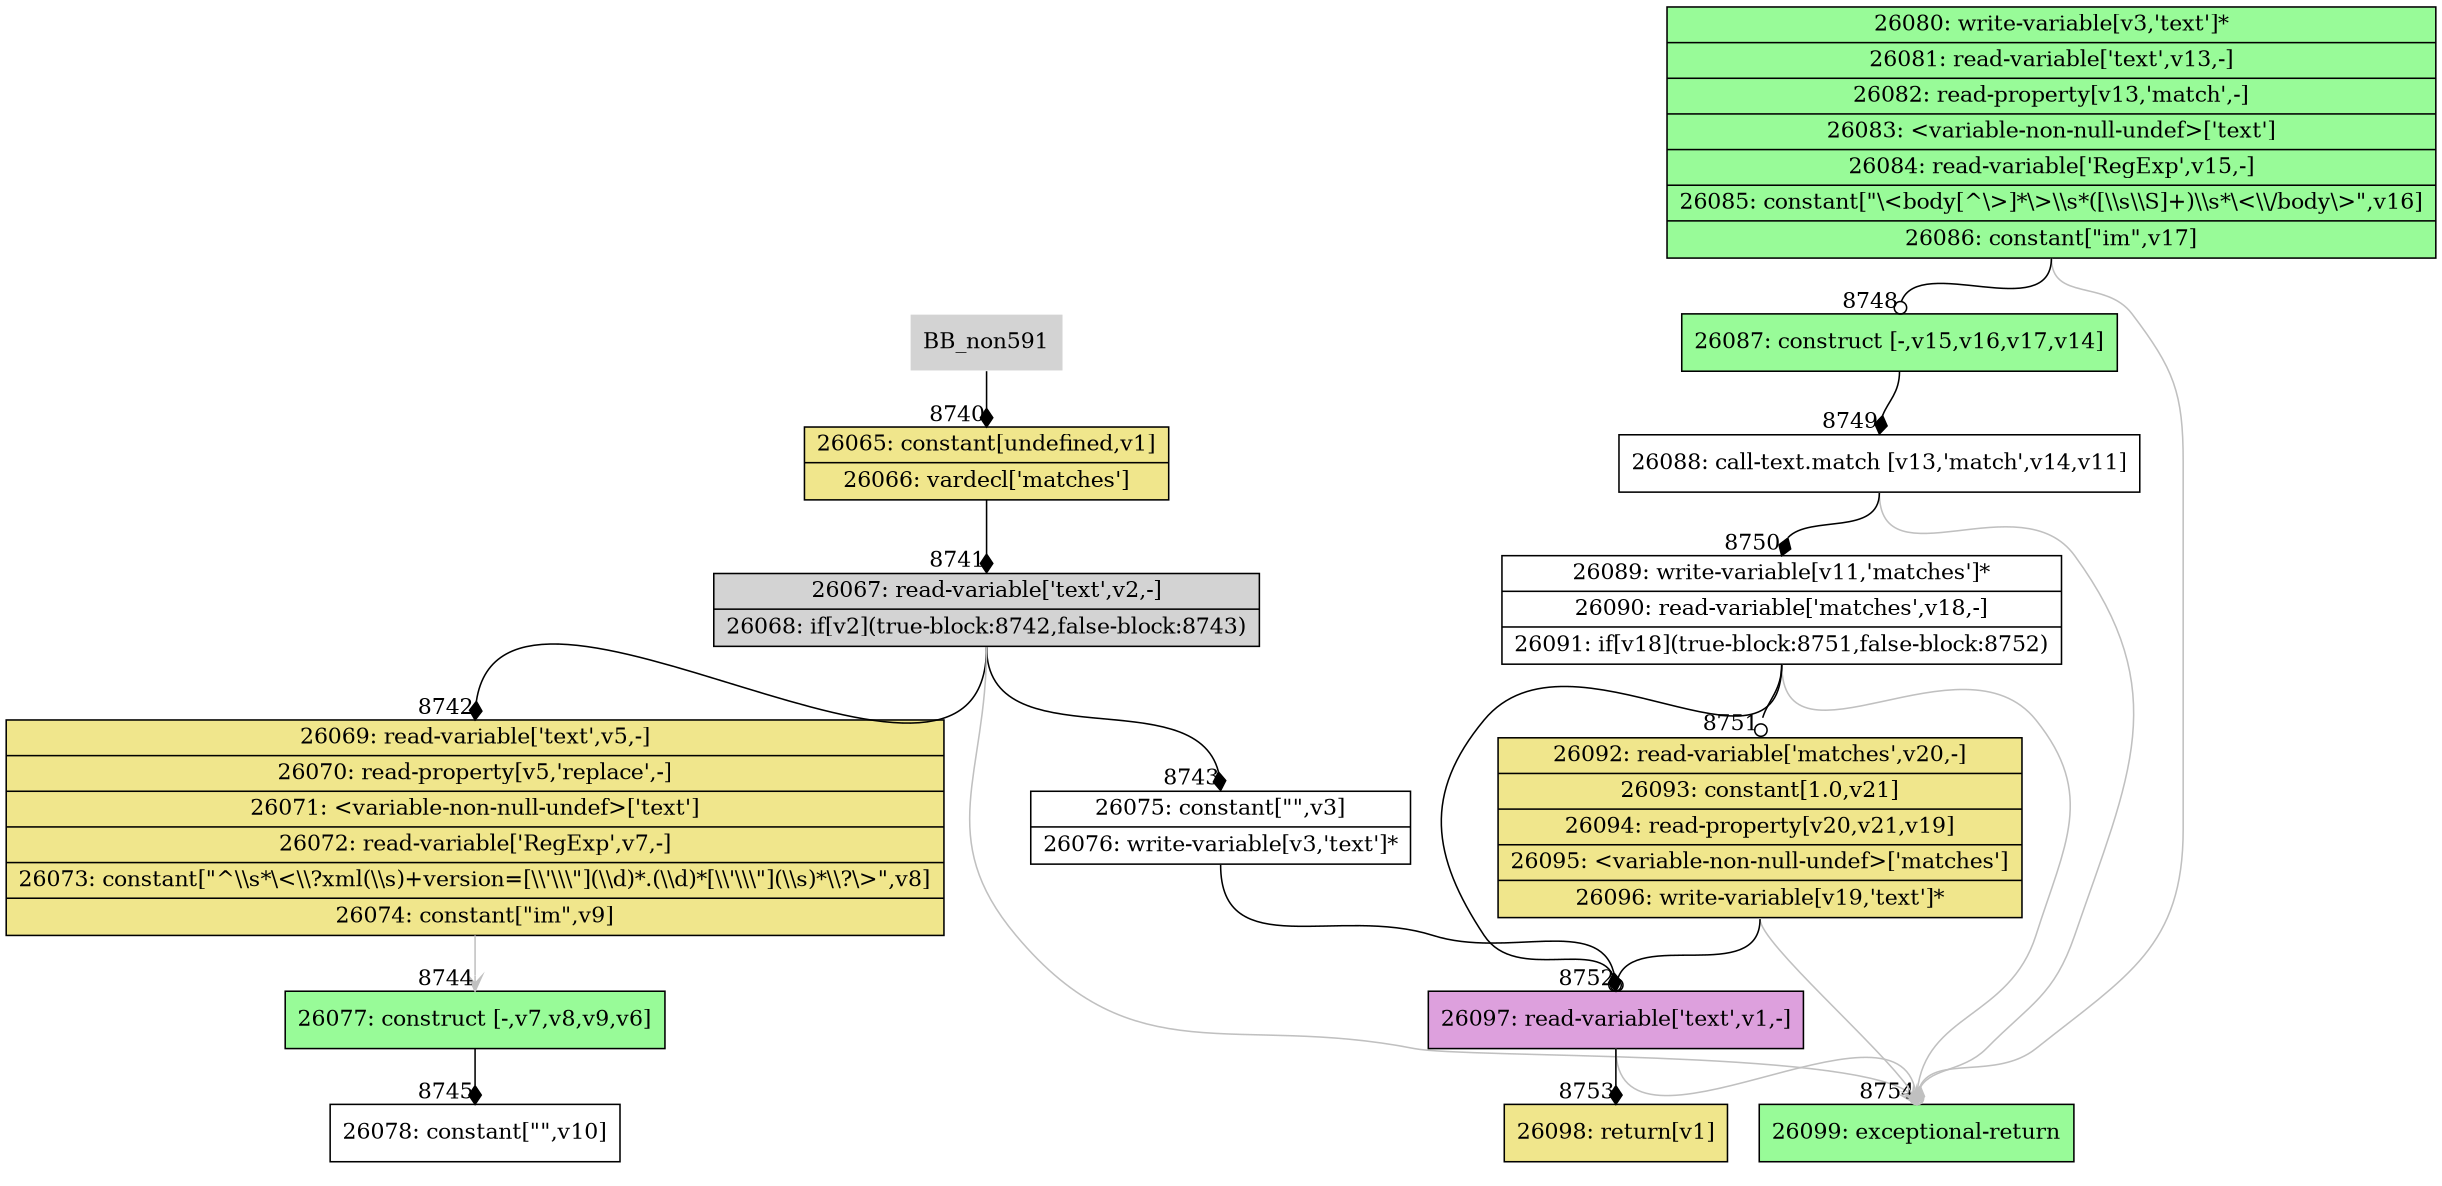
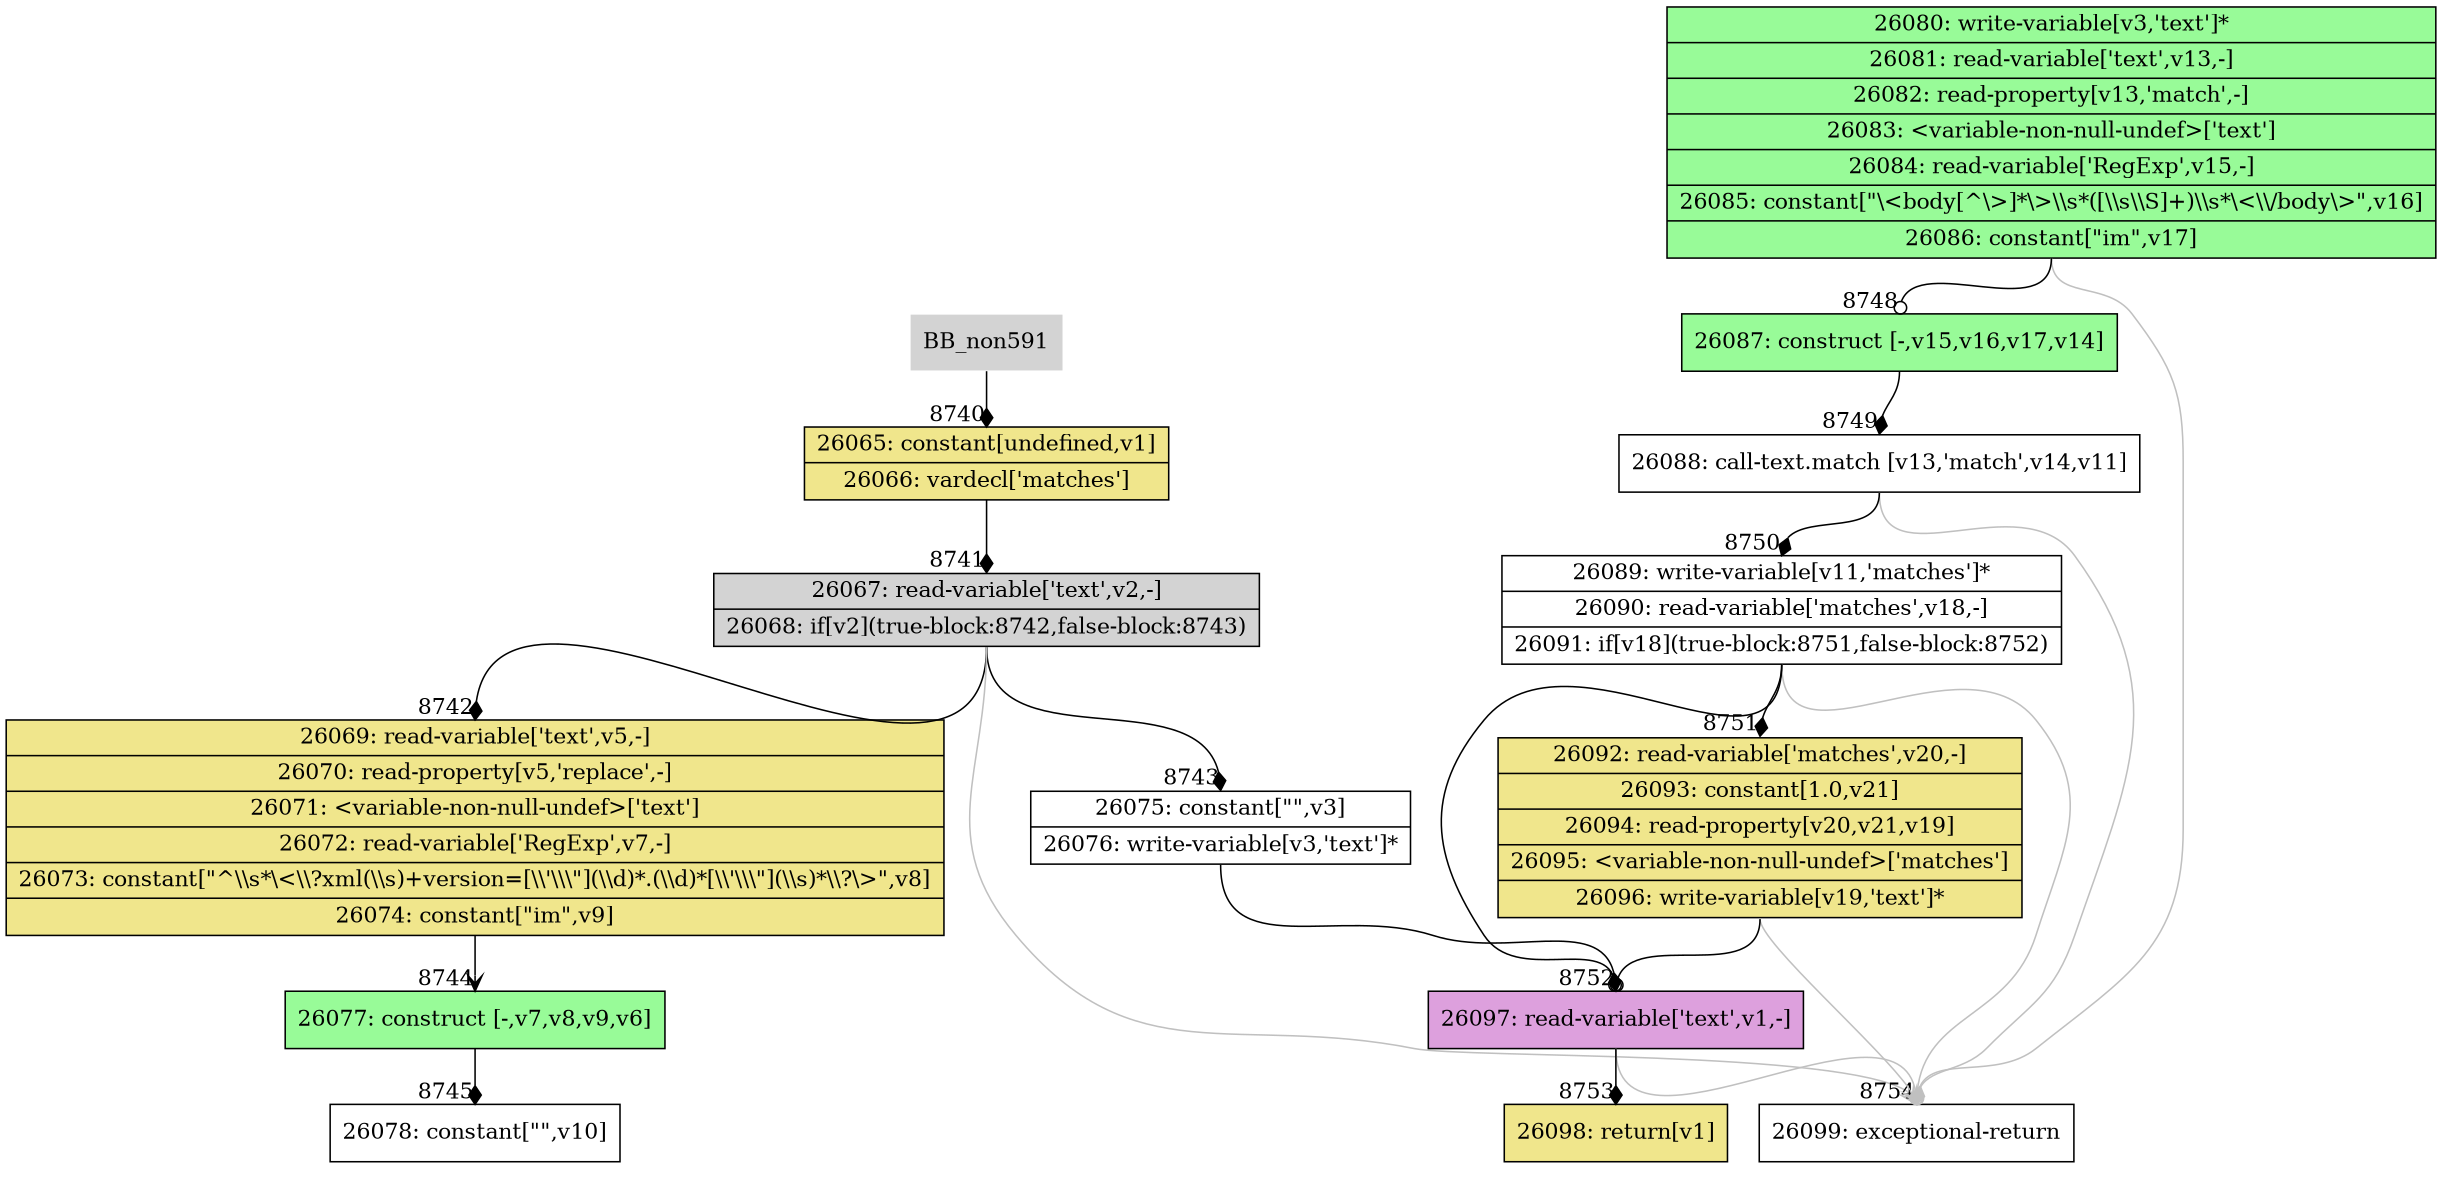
(1775, 692) -> (1775, 692)
(475, 955) -> (475, 955)
(1917, 1133) -> (1917, 1133)
